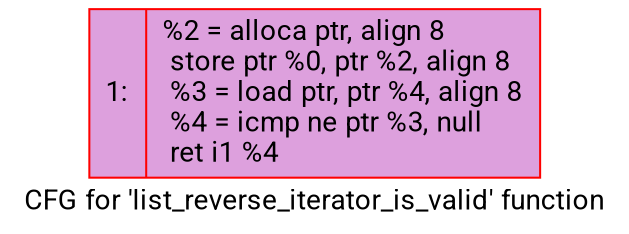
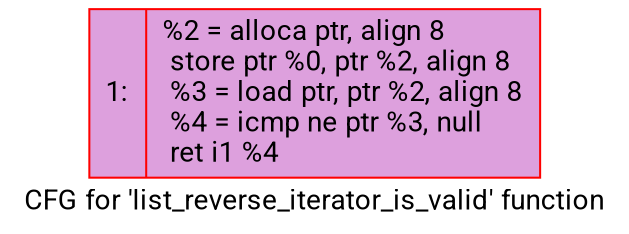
(343, 92) -> (343, 92)
